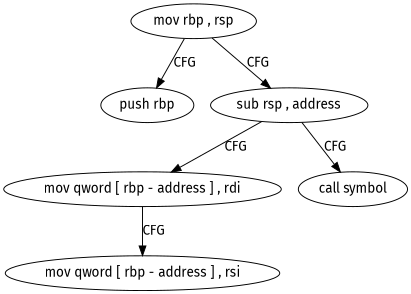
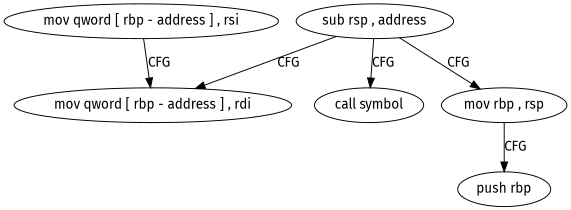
(238, 60) -> (436, 61)
(143, 226) -> (146, 58)
